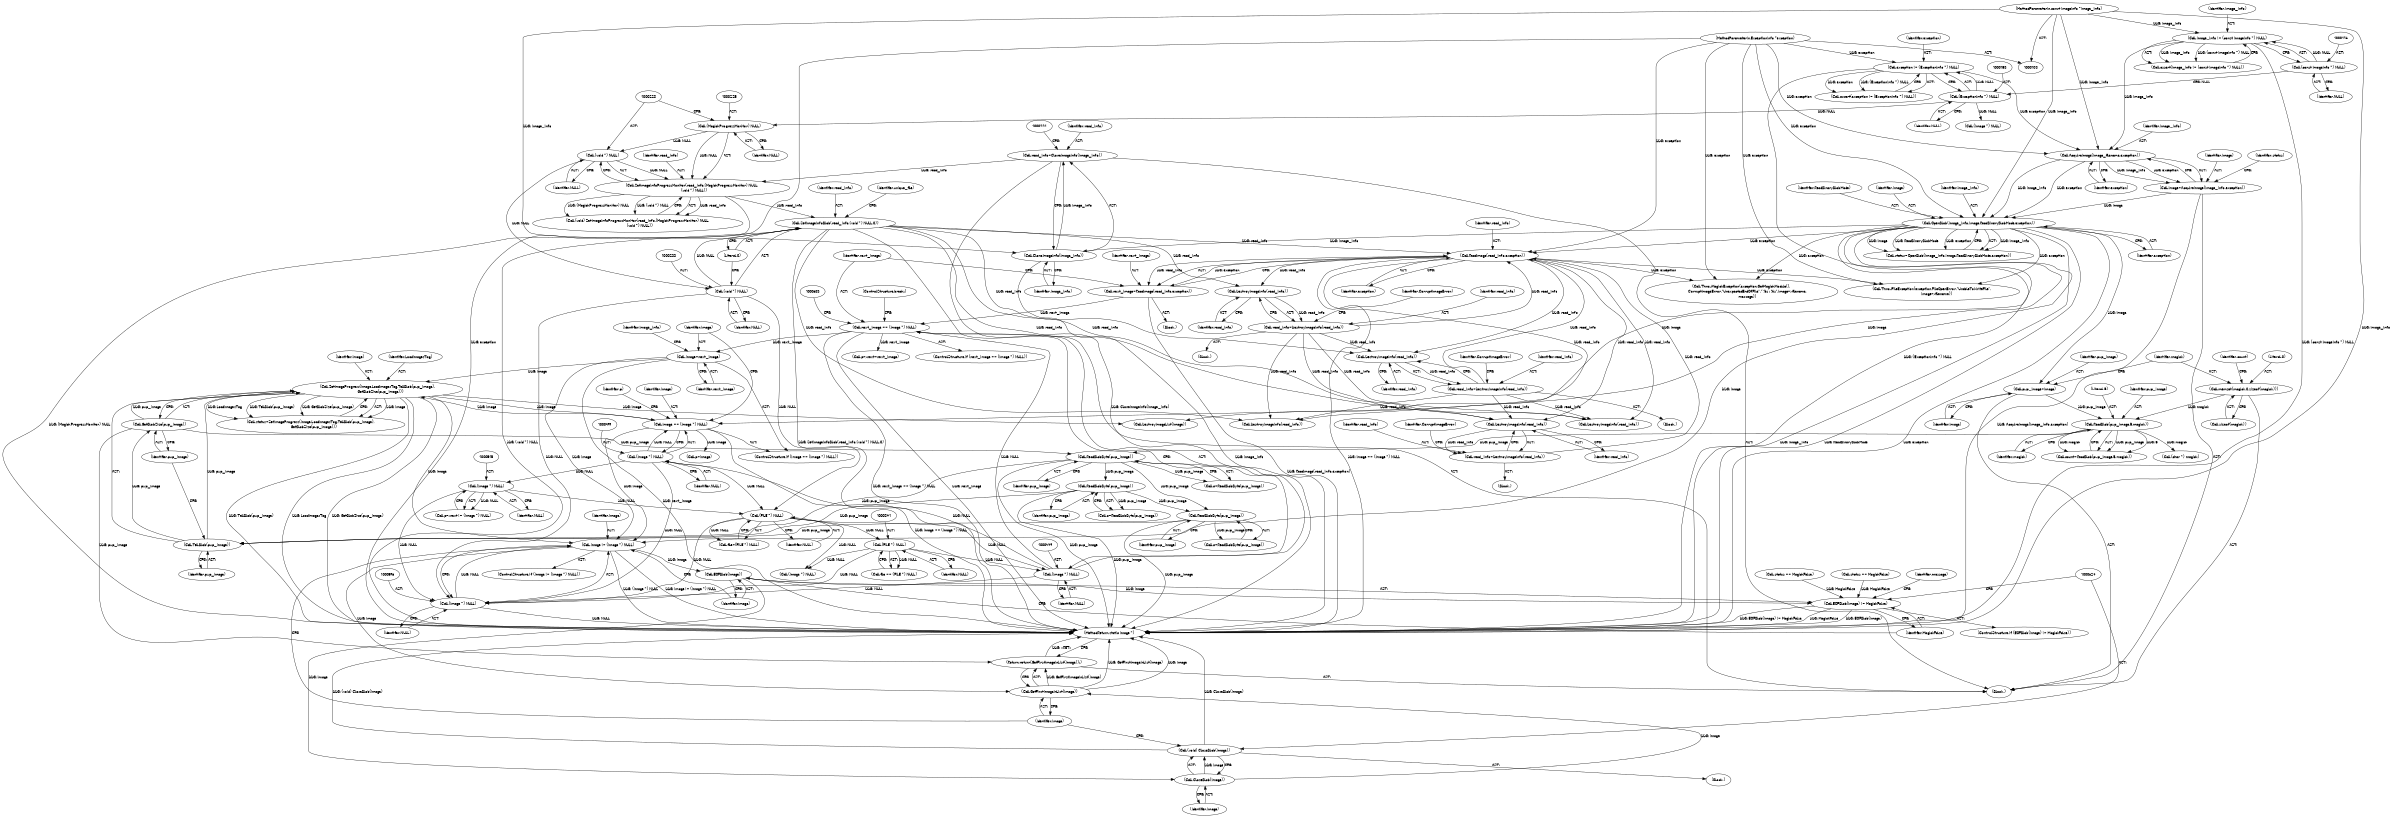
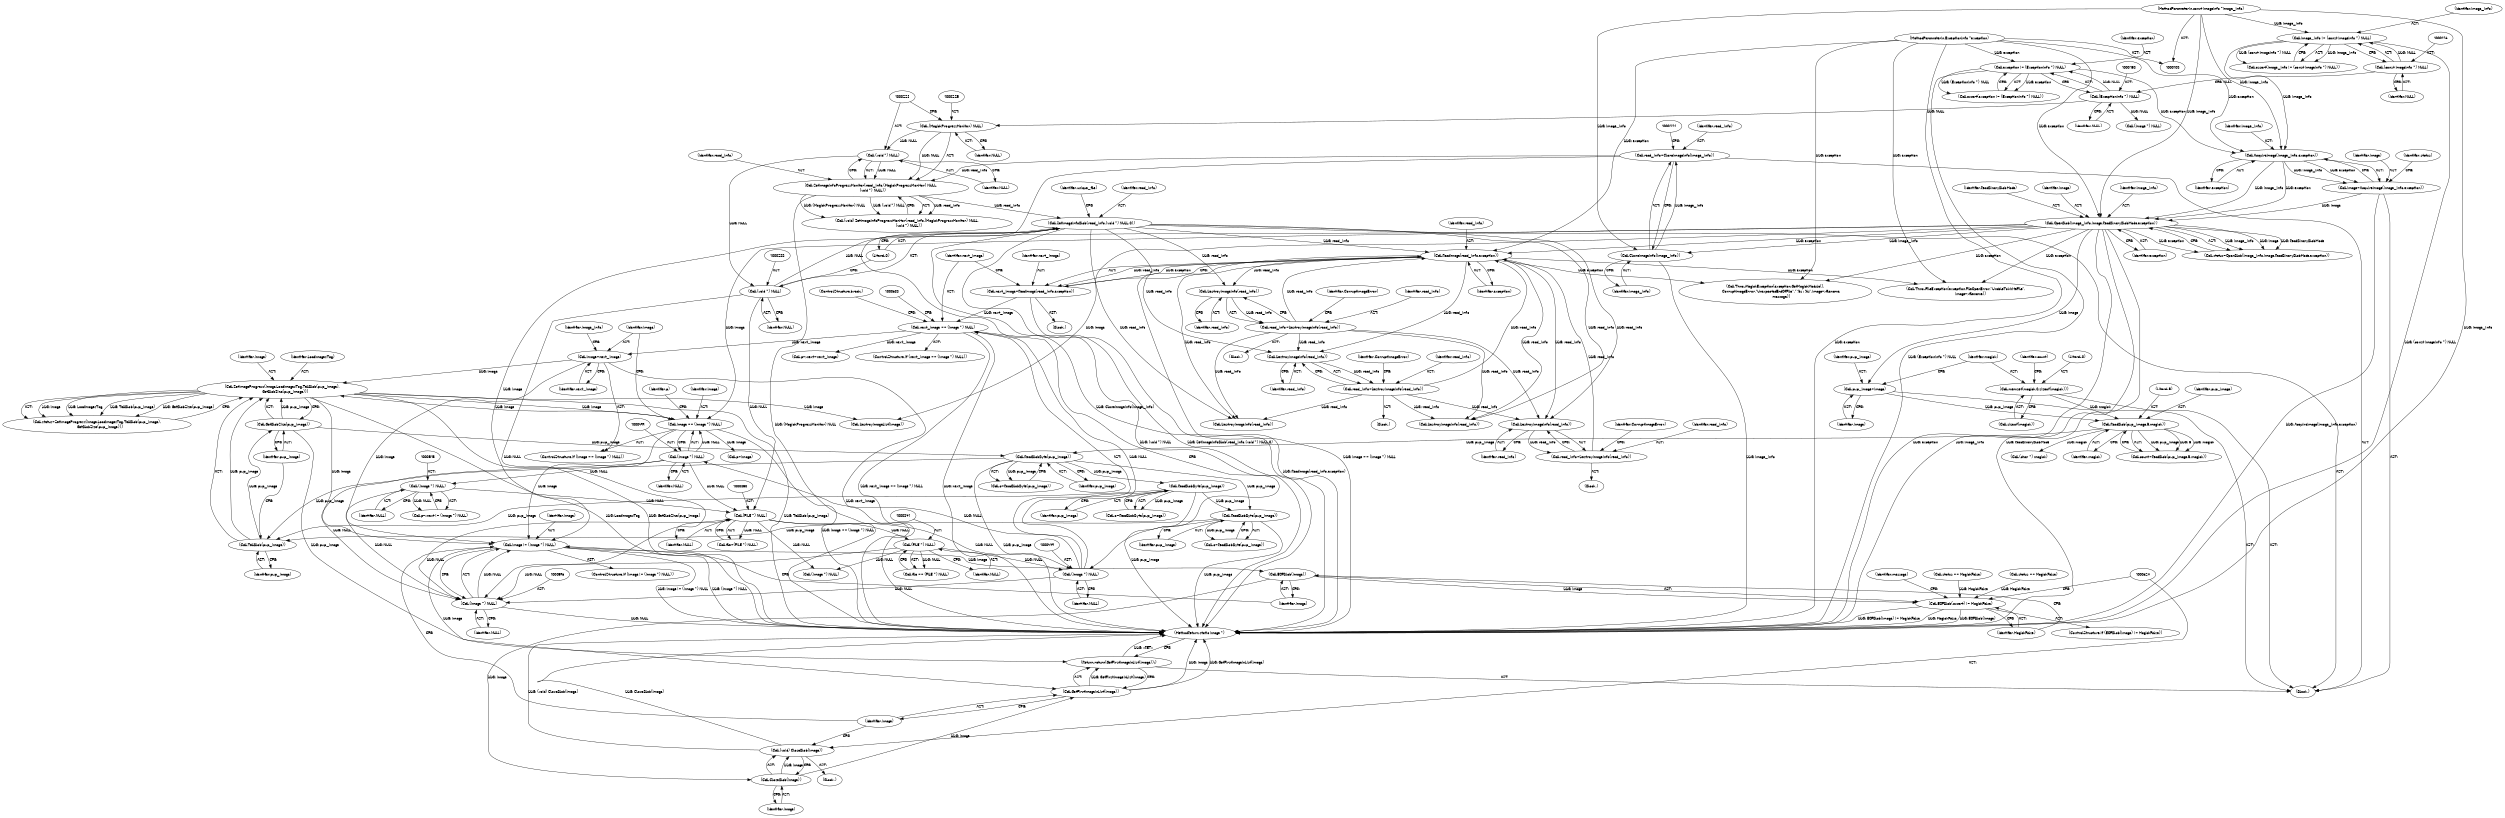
(2100, 156) -> (2282, 156)
none -> (740, 486)
(1856, 604) -> (1961, 604)
